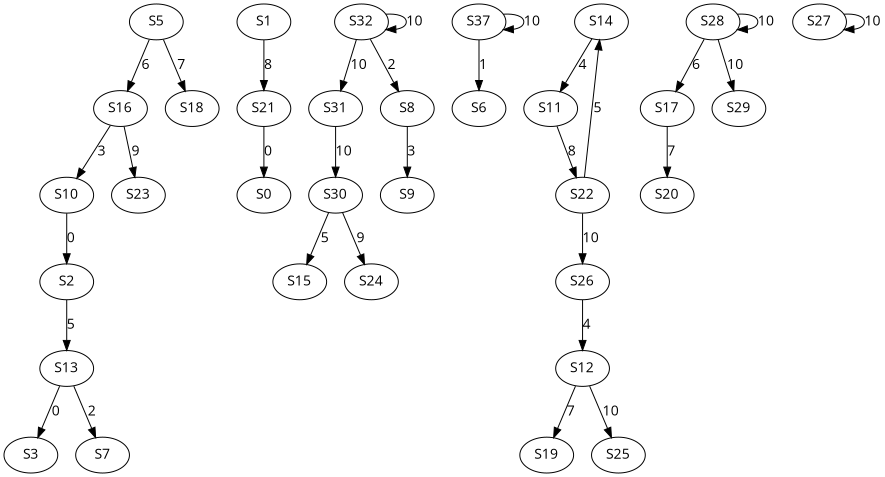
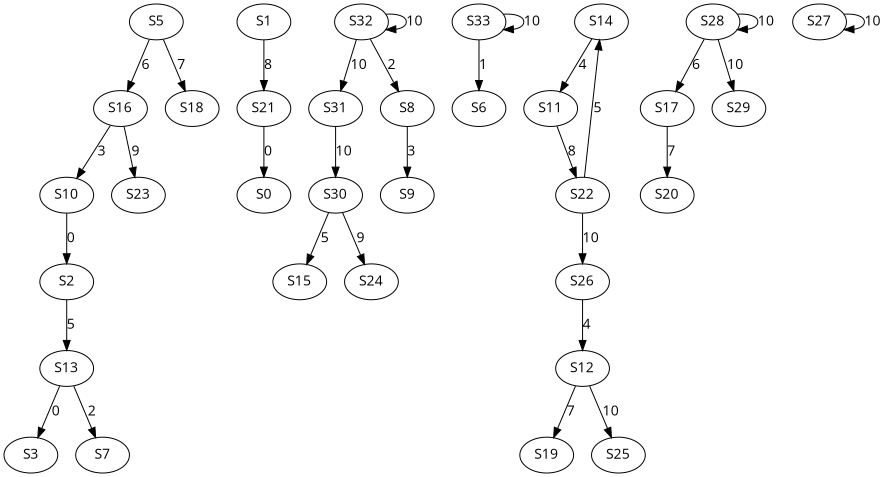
(479, 22) -> (479, 22)
